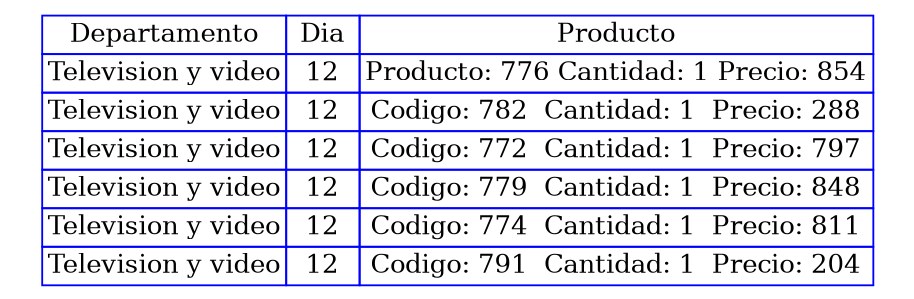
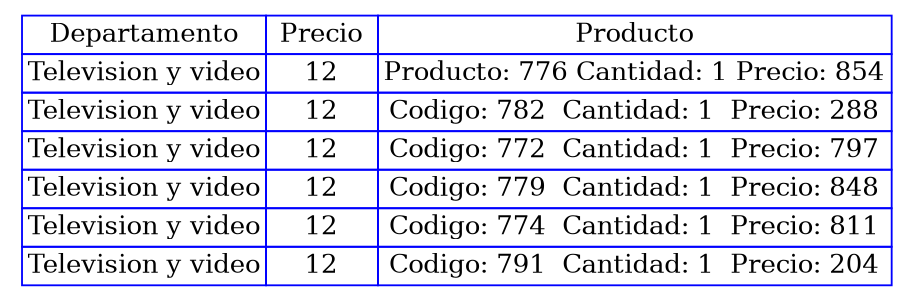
(323, 34) -> (322, 34)
